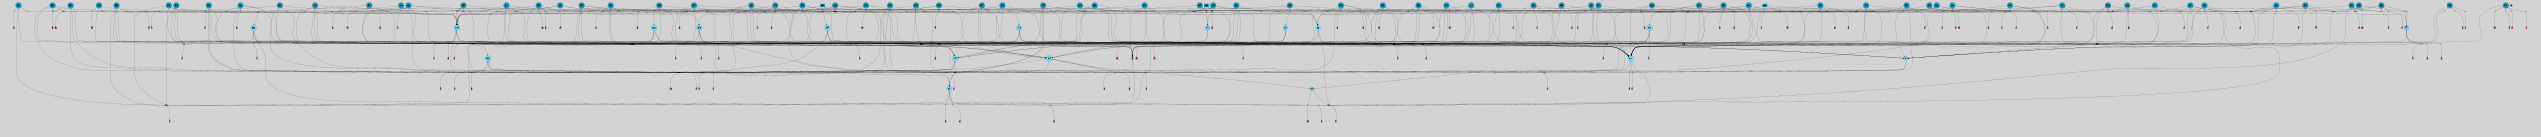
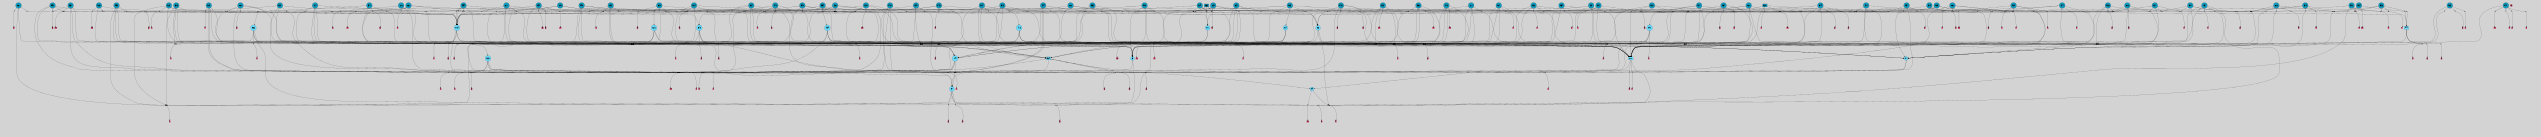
(823, 5) -> (823, 5)
(1049, 58) -> (1049, 58)
(1631, 58) -> (1631, 58)
